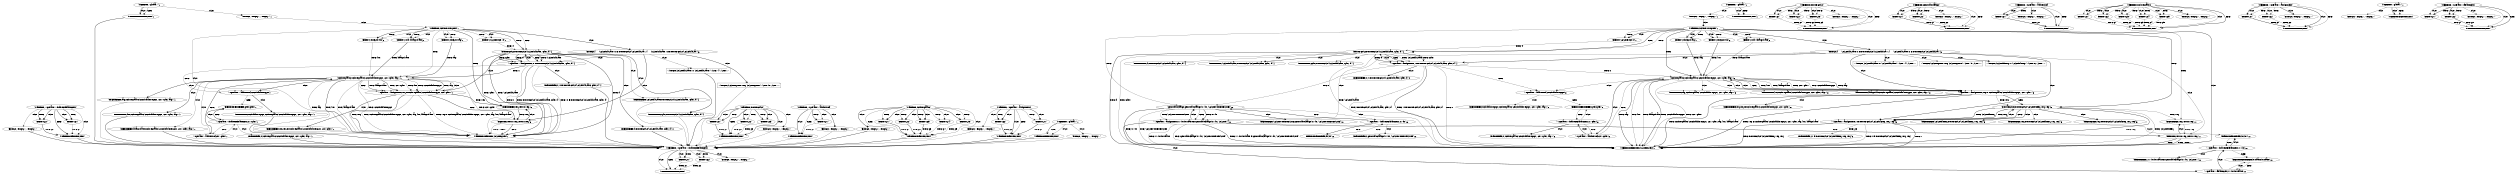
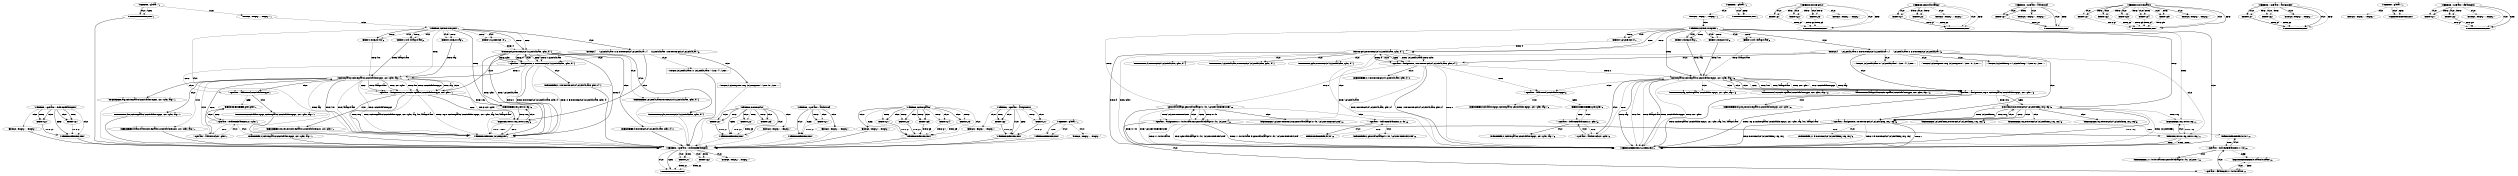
(1300, 115) -> none
(1358, 129) -> (1358, 129)
(1853, 129) -> (1853, 129)
(2150, 129) -> (2150, 129)
